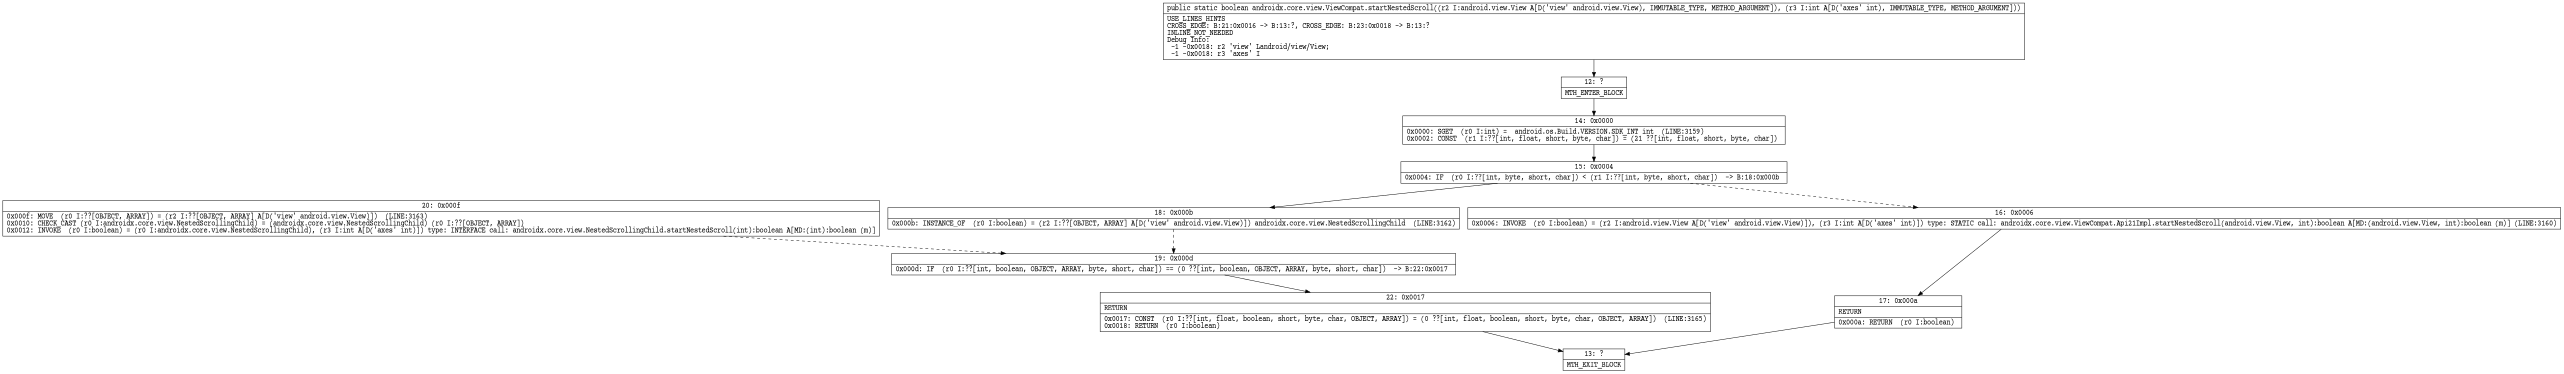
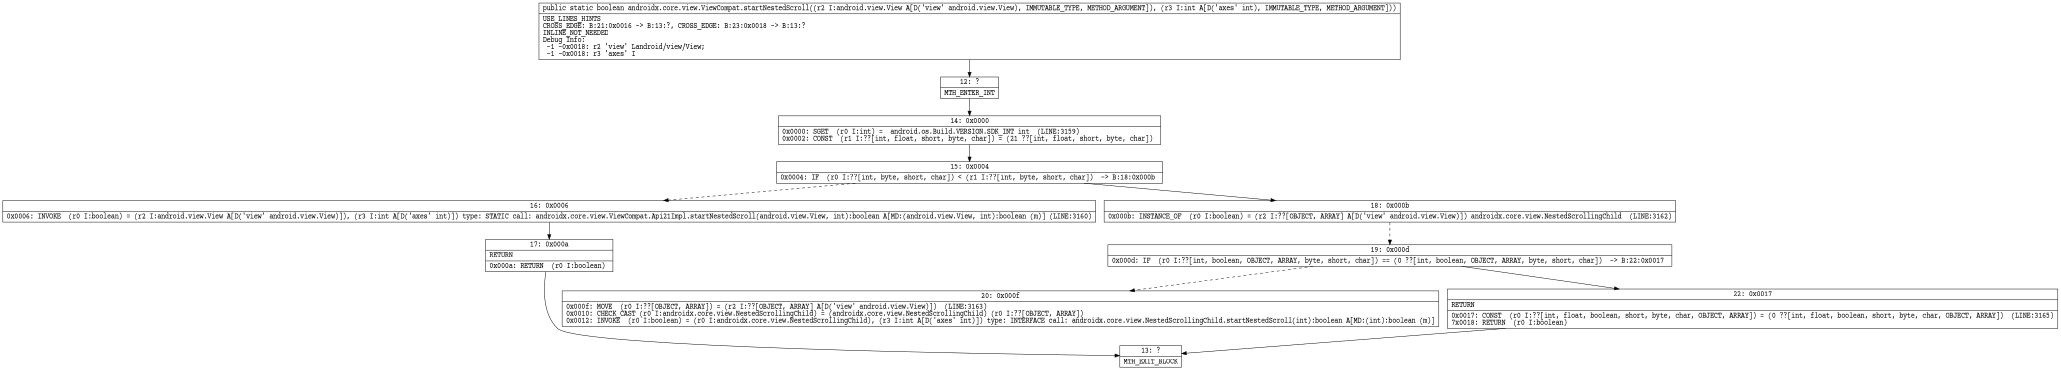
(1594, 93) -> (970, 93)
(862, 245) -> (1224, 278)
(1164, 326) -> (1511, 323)
